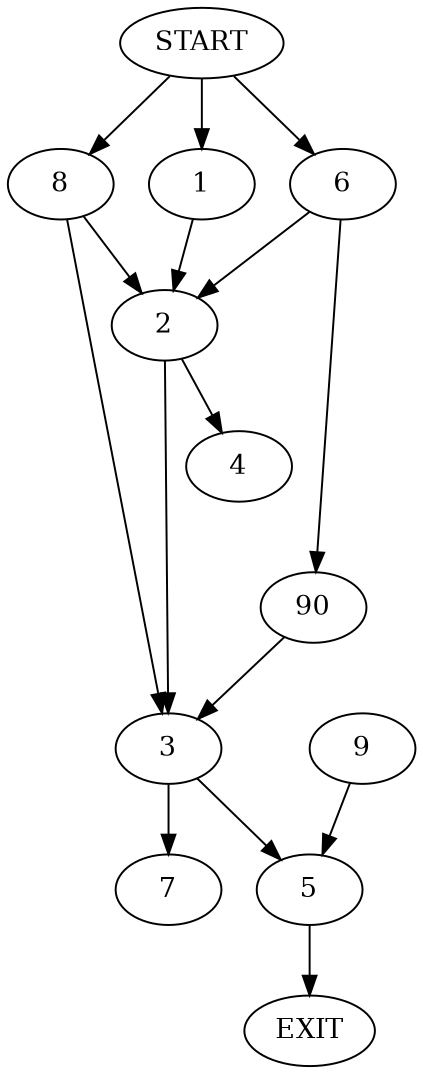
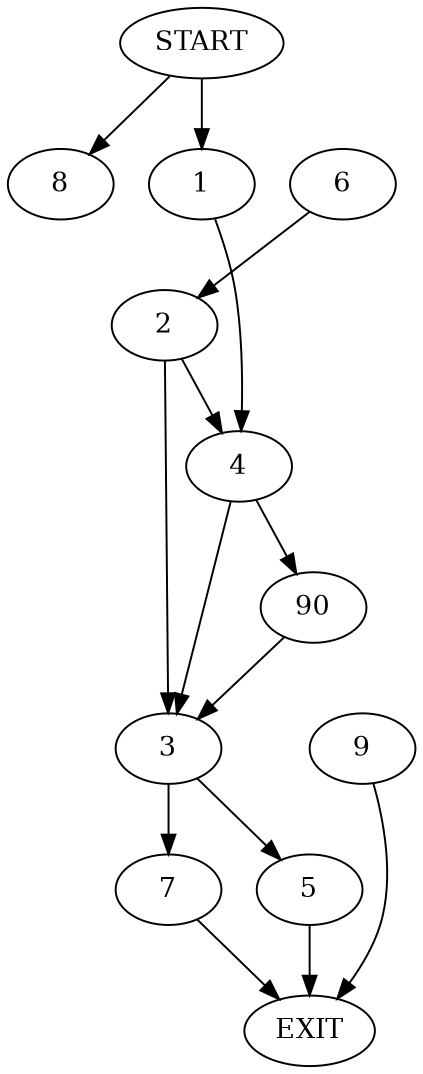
(267, 108) -> none
(186, 245) -> (238, 314)
(107, 247) -> none
(329, 386) -> (272, 528)
(112, 456) -> (206, 598)
(340, 810) -> (387, 887)
none -> (231, 952)
